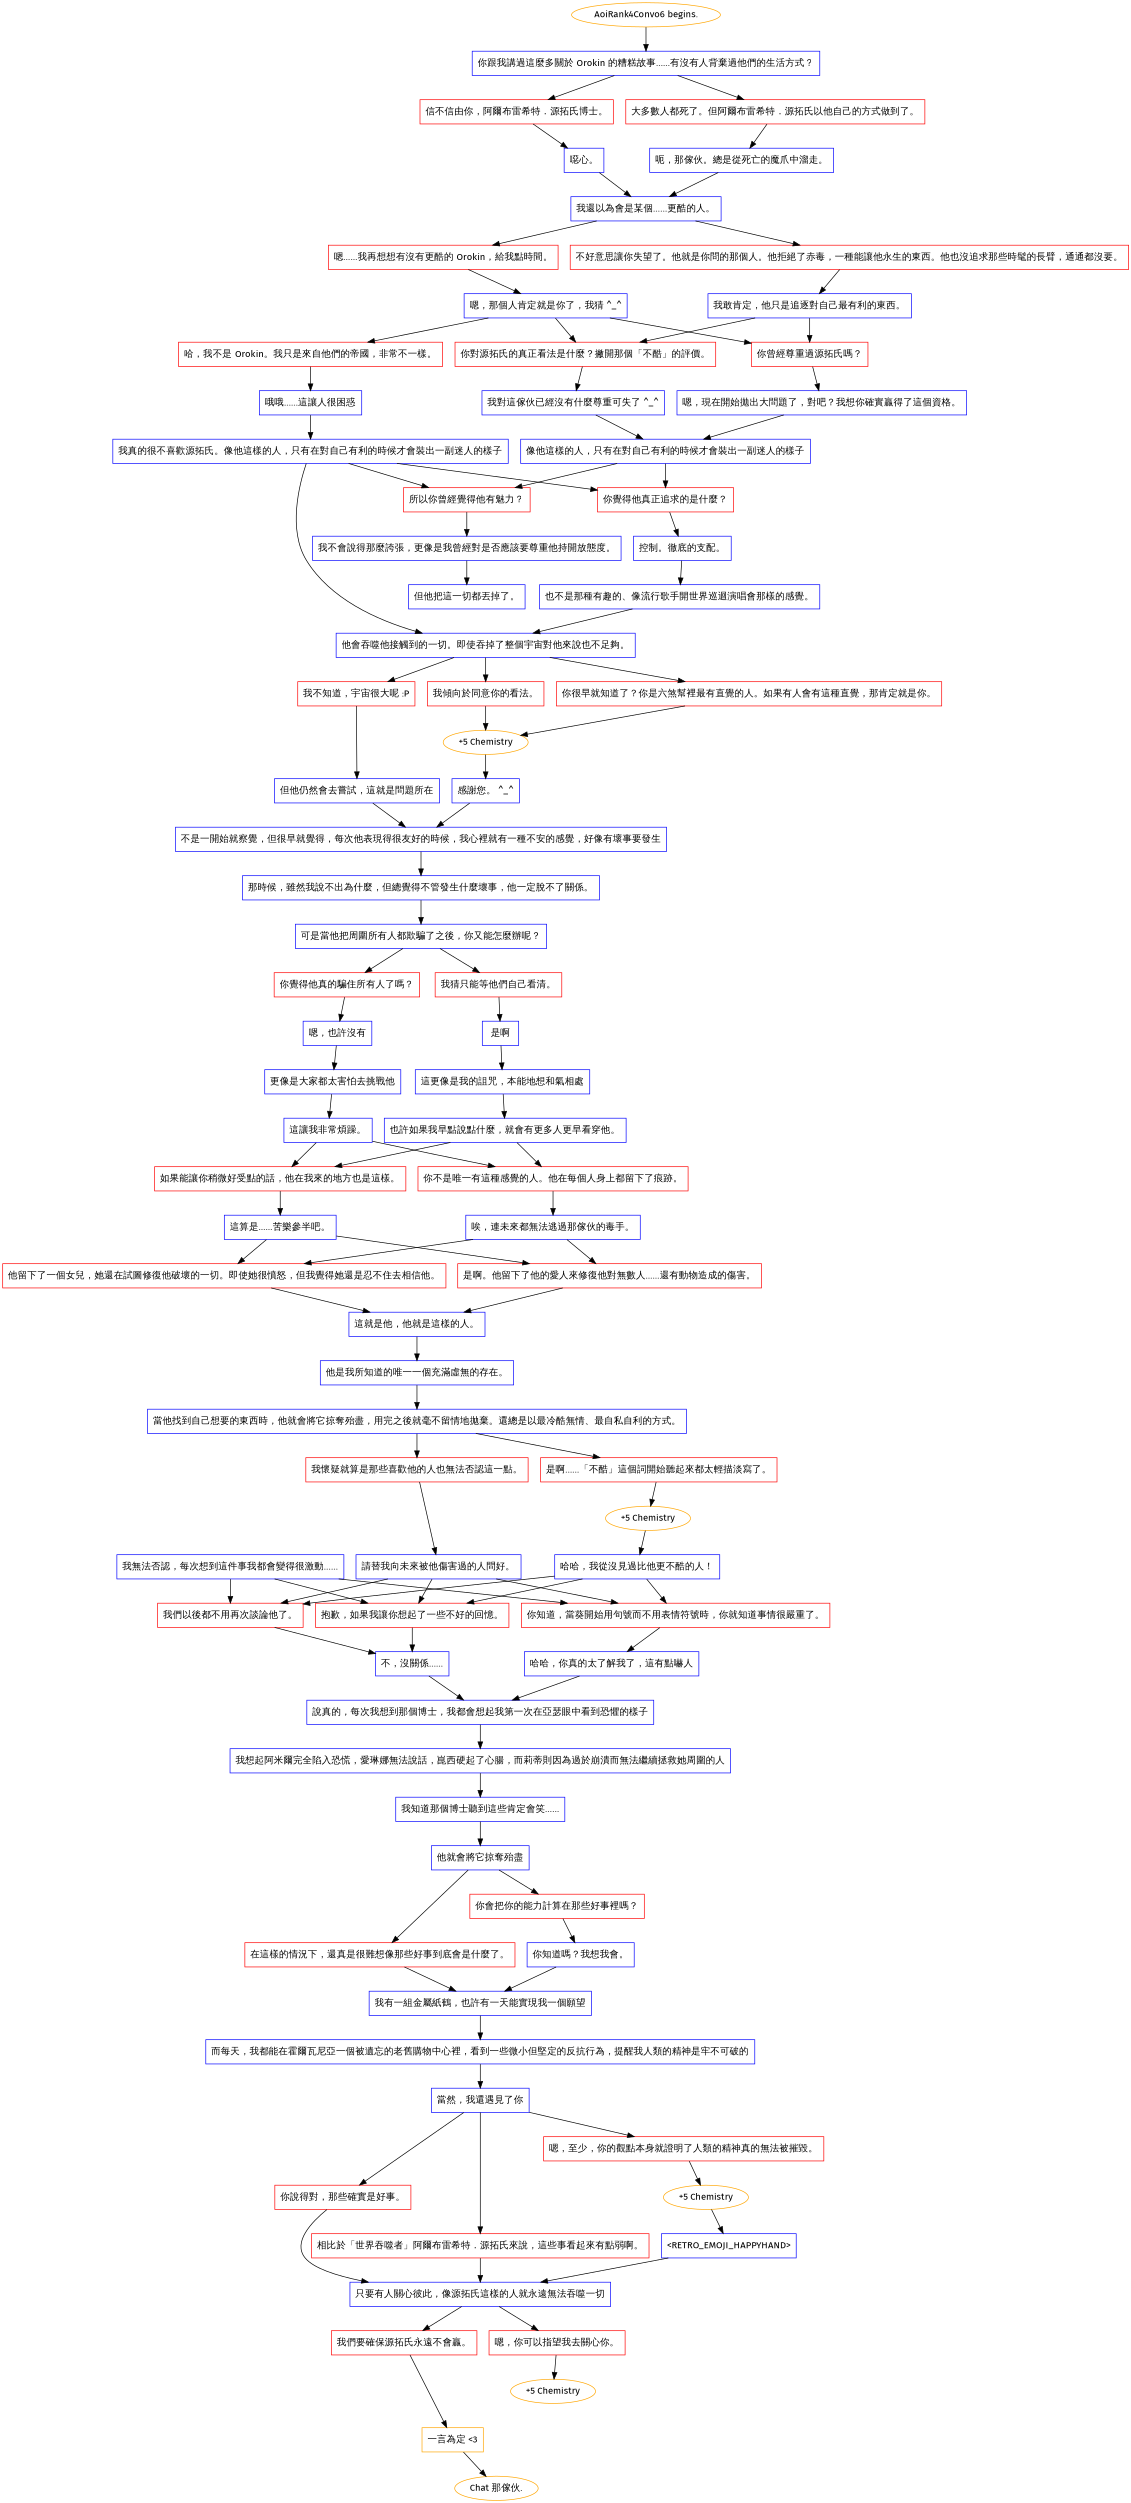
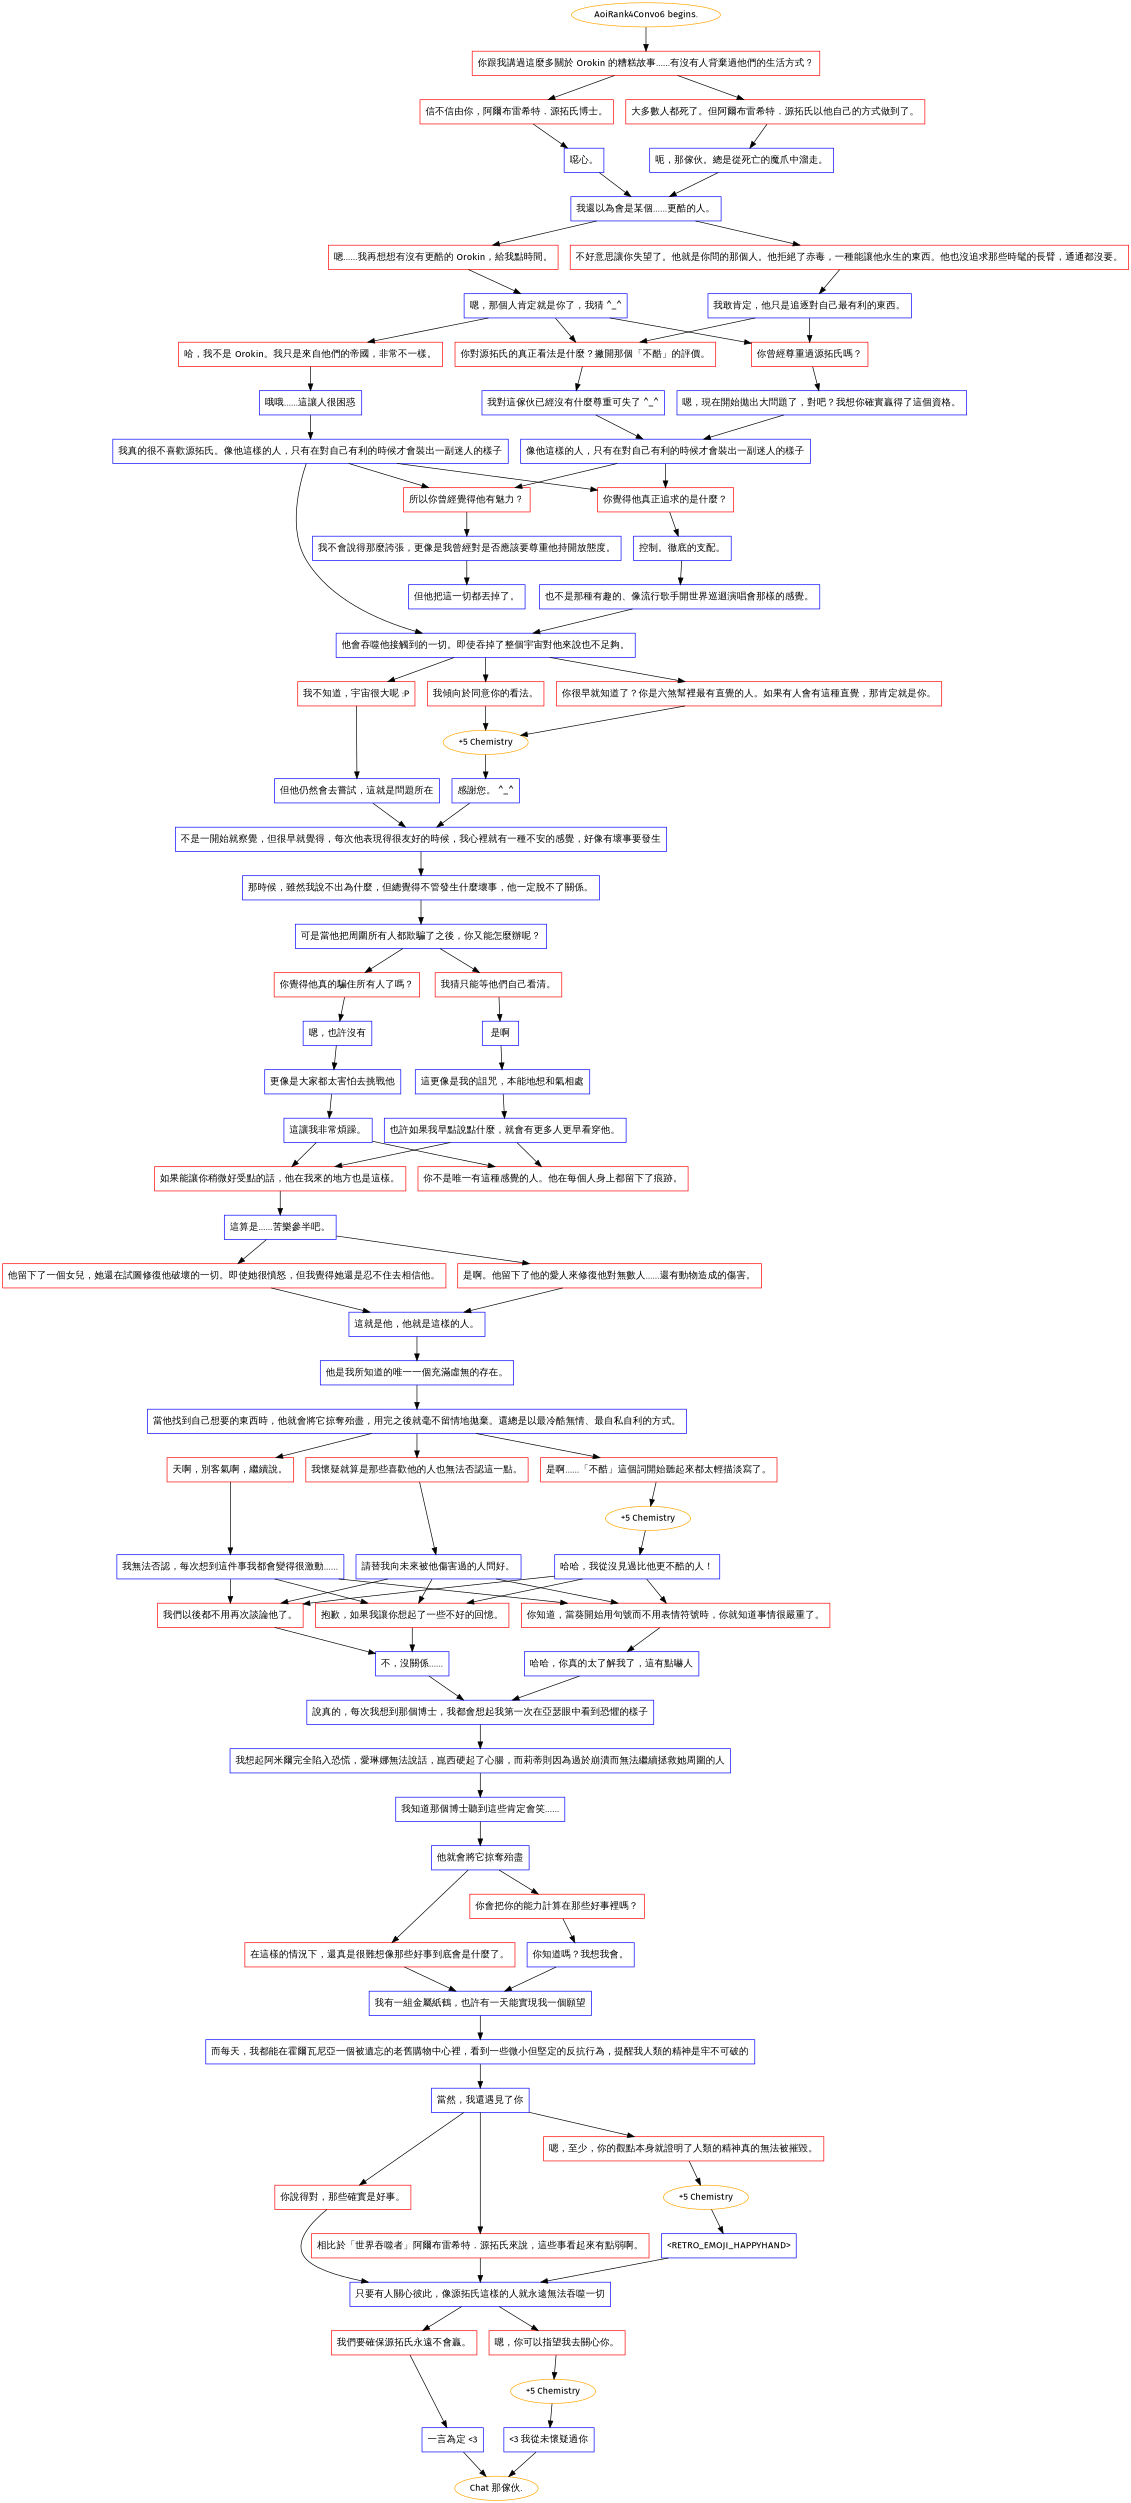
(646, 63) -> (646, 63)
(553, 1227) -> none
none -> (230, 1470)
(453, 2440) -> (453, 2440)
none -> (549, 2440)
